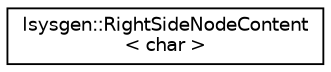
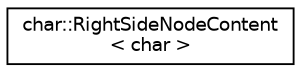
(165, 36) -> (151, 36)
